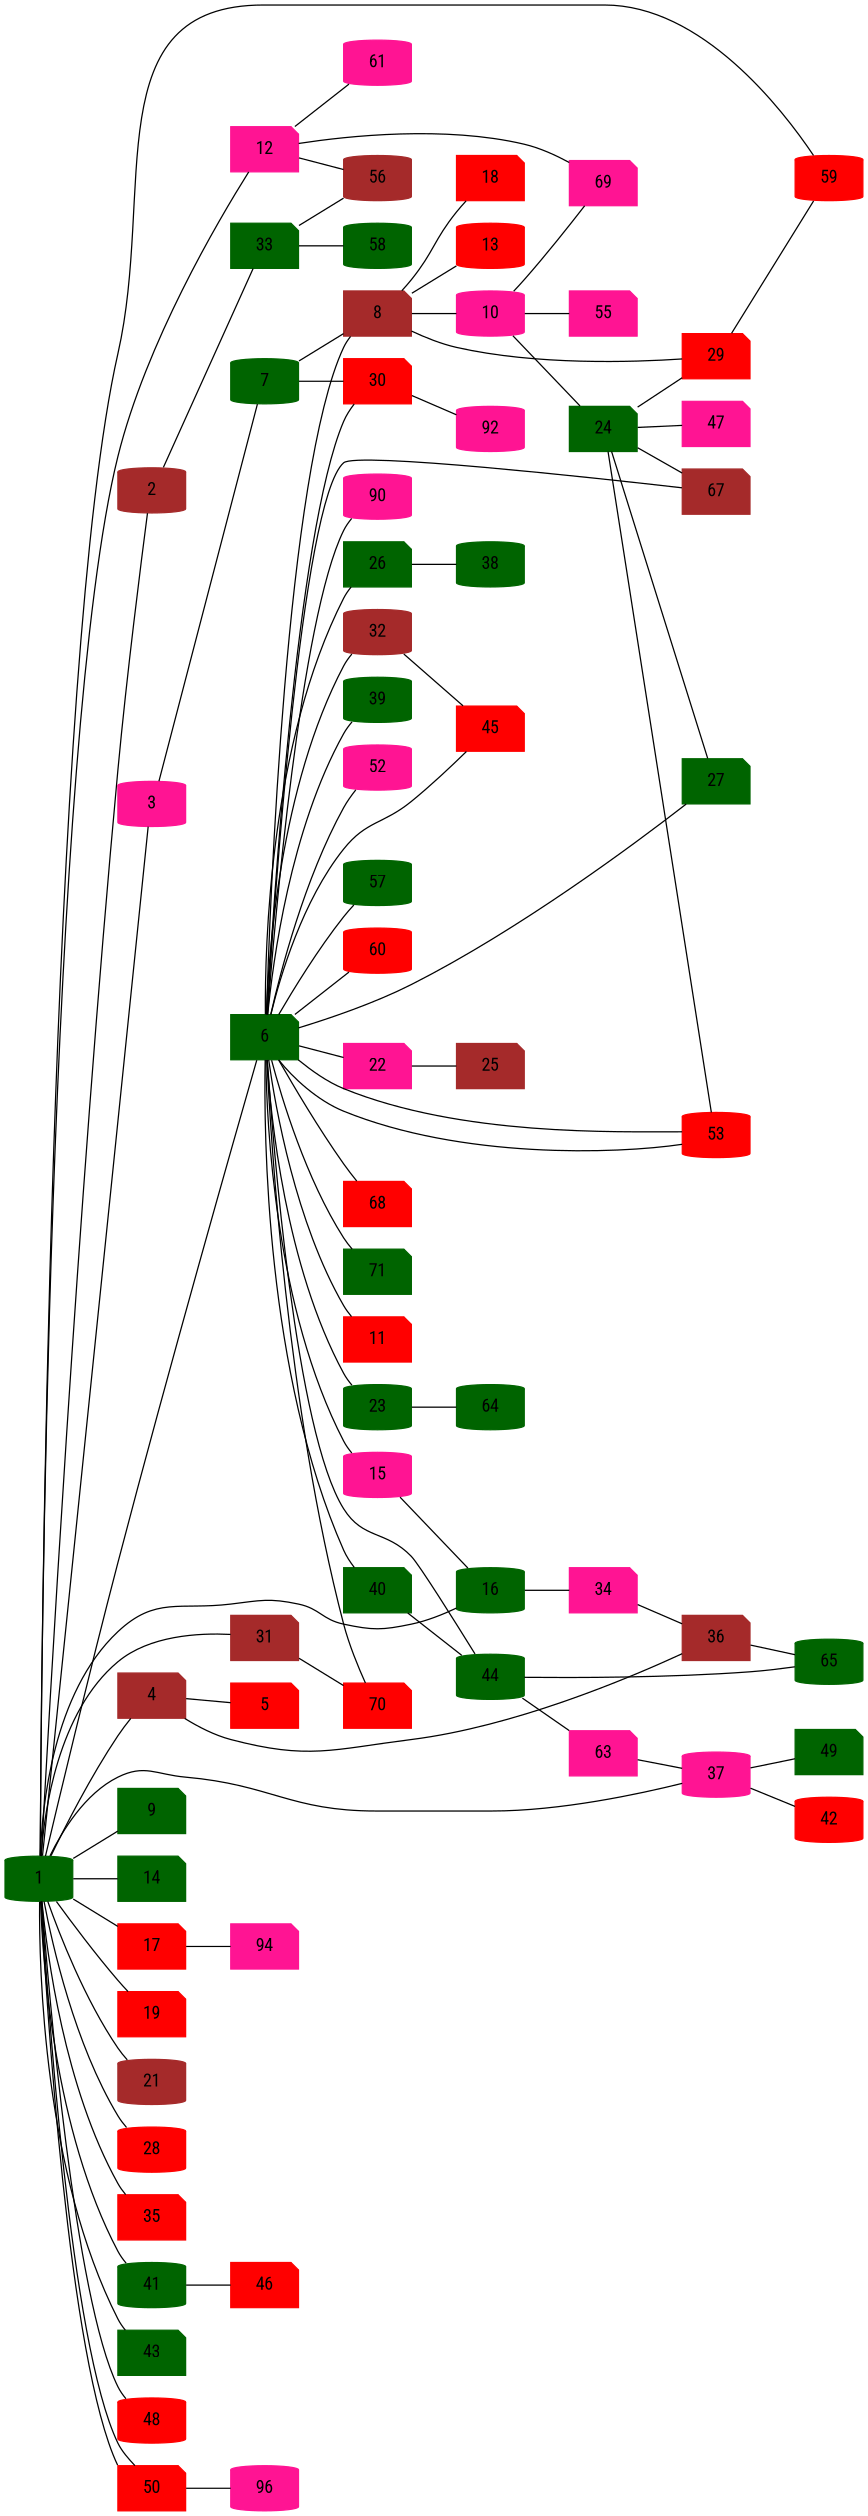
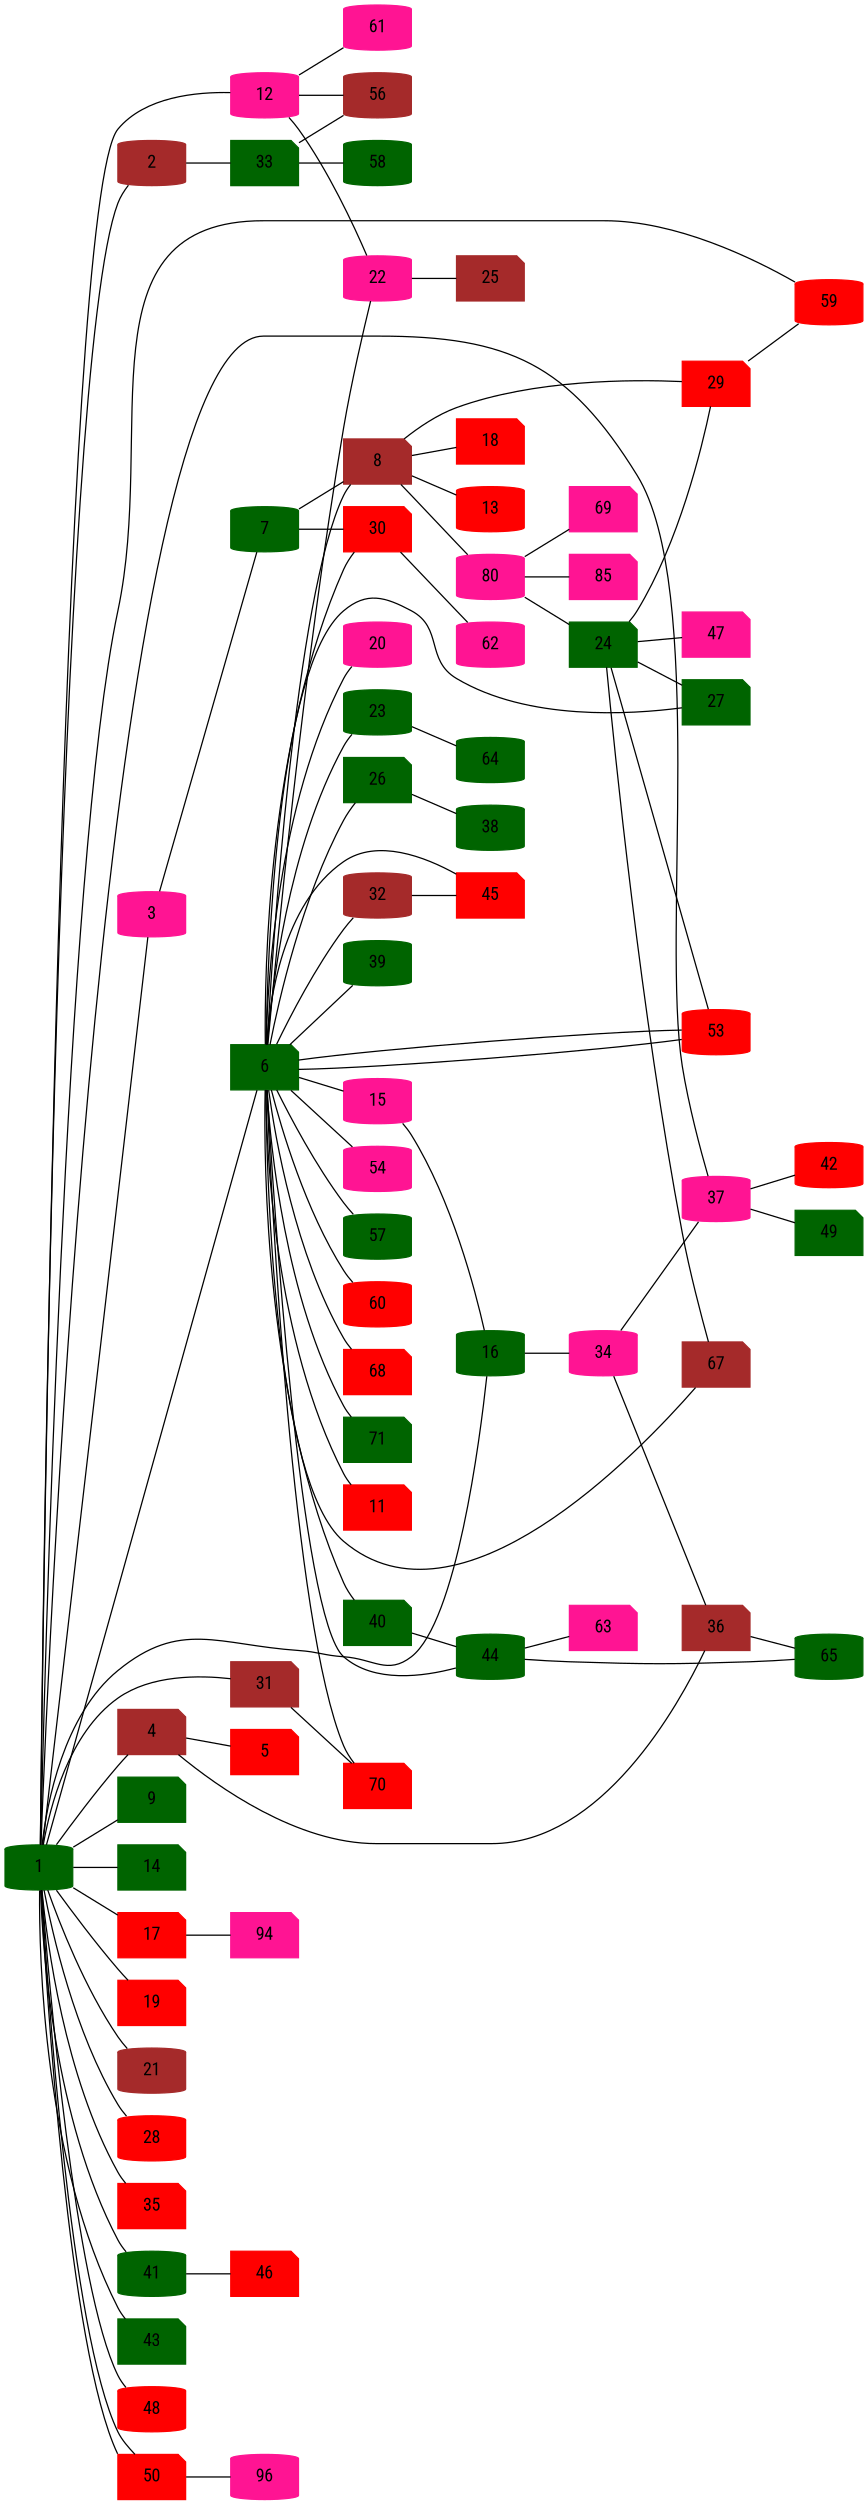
(436, 134) -> (332, 184)
(265, 149) -> (265, 95)
(490, 314) -> (490, 577)
(603, 314) -> (603, 577)
(490, 429) -> (490, 645)
(378, 497) -> (378, 645)
(378, 768) -> (378, 1169)
(378, 1066) -> (378, 278)
(603, 1590) -> (603, 1353)
(660, 1764) -> (660, 1276)
